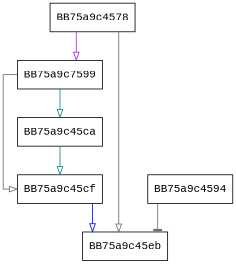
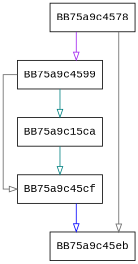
(60, 75) -> (60, 75)
(60, 132) -> (60, 132)
(190, 189) -> none
